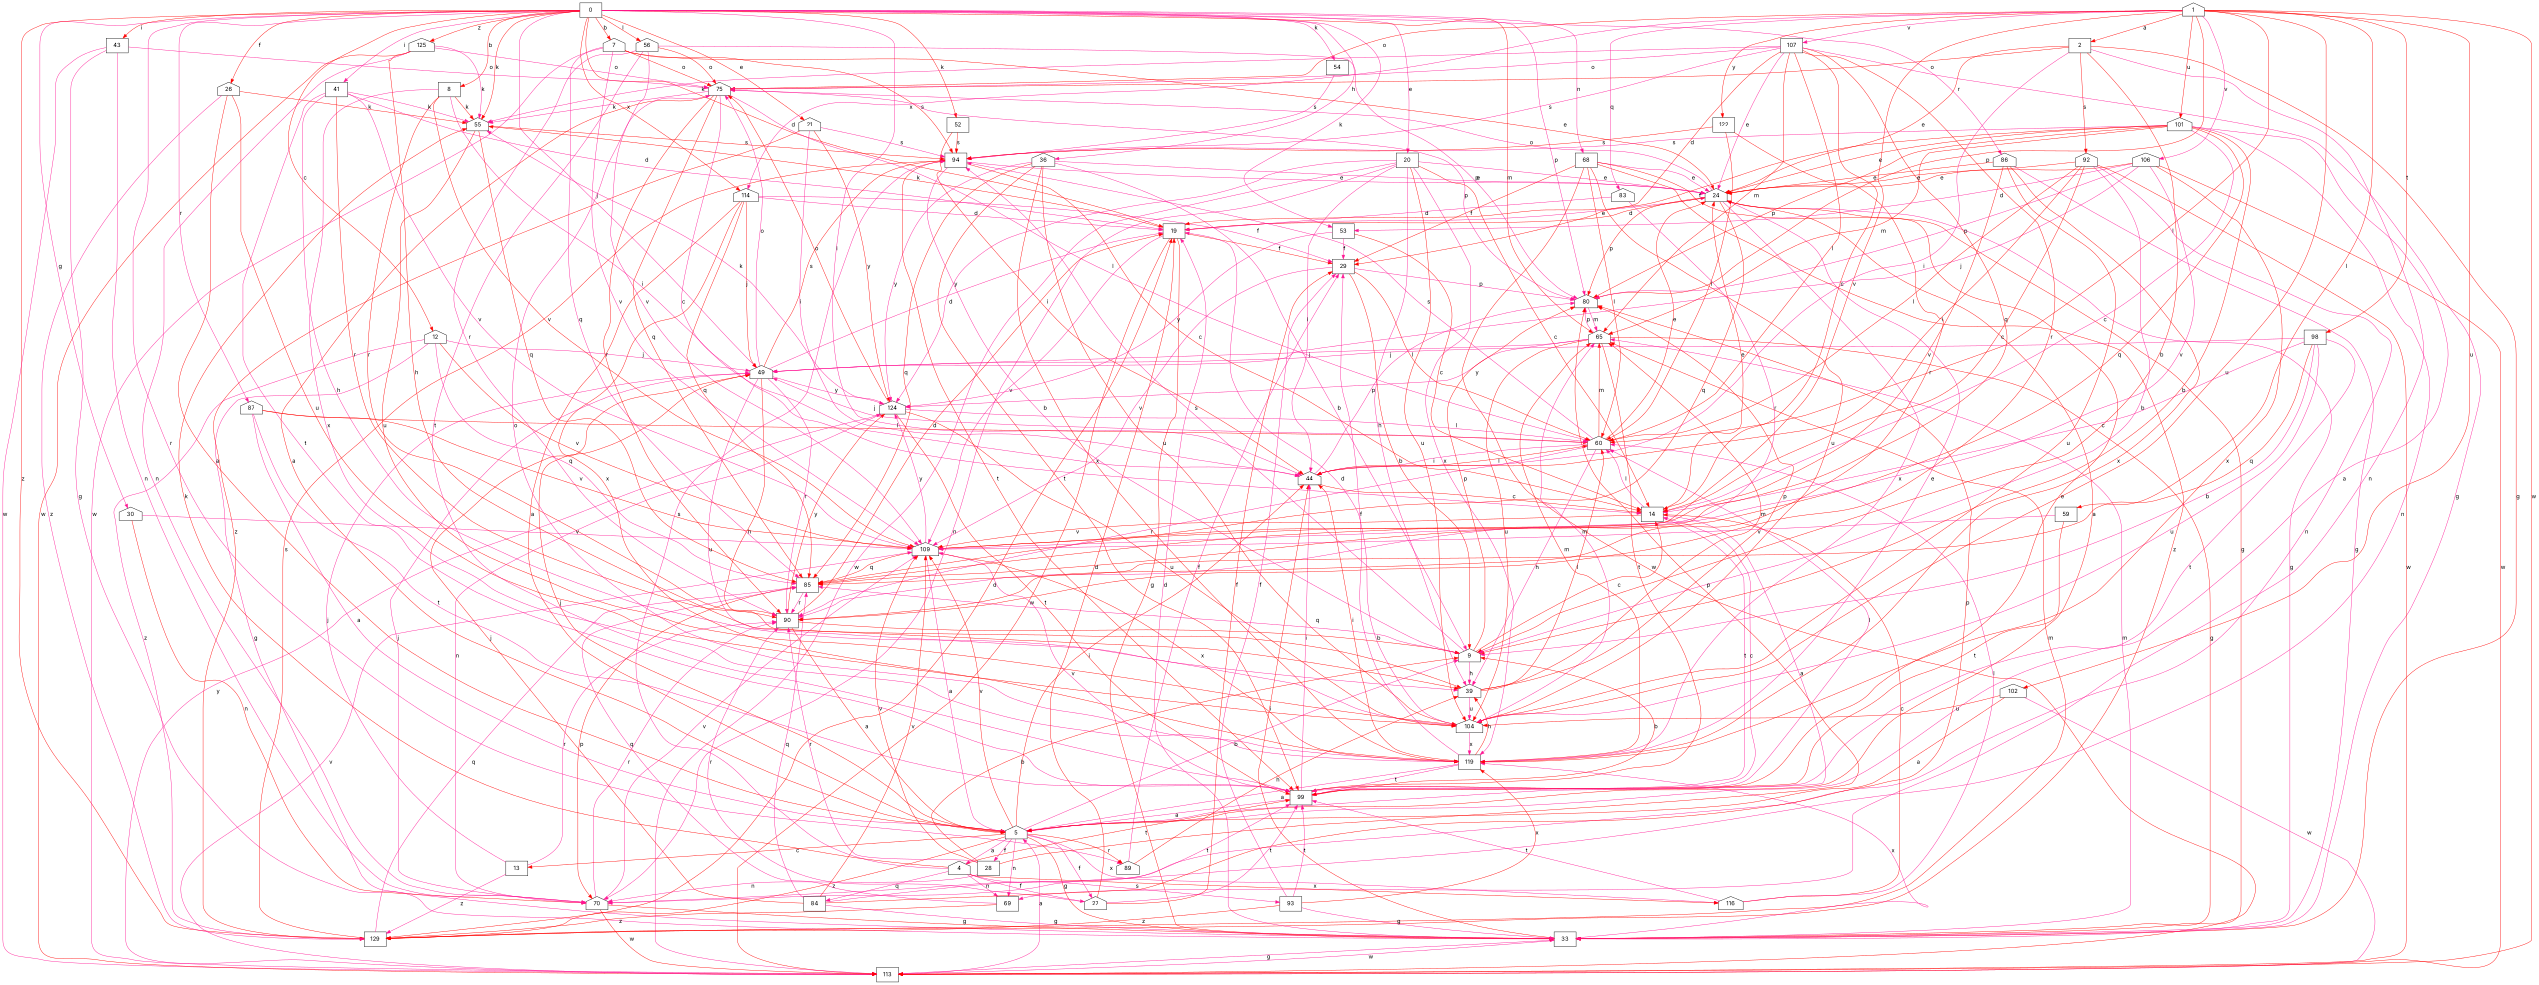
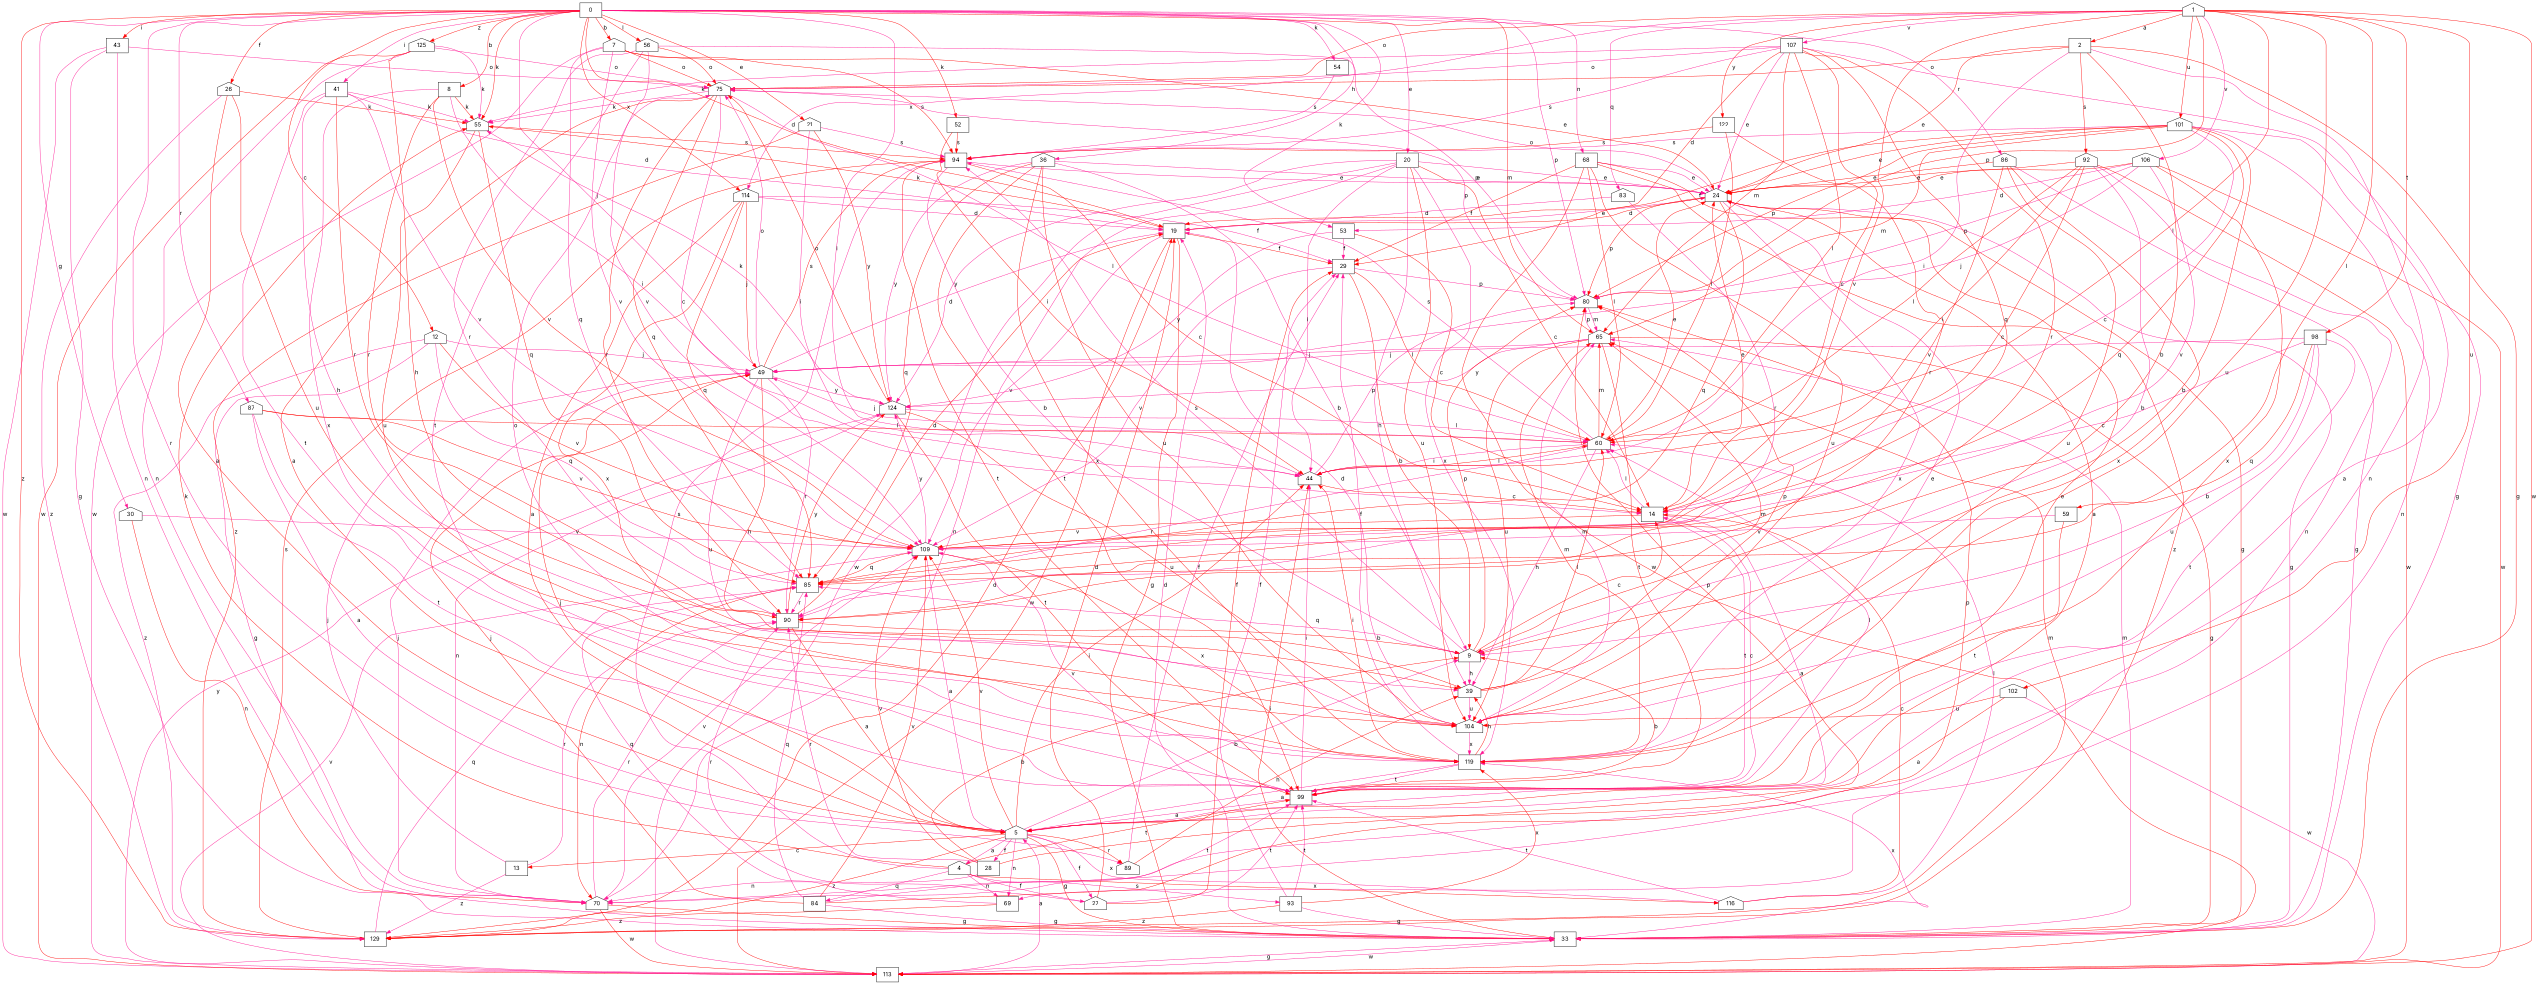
(582, 745) -> (582, 745)
